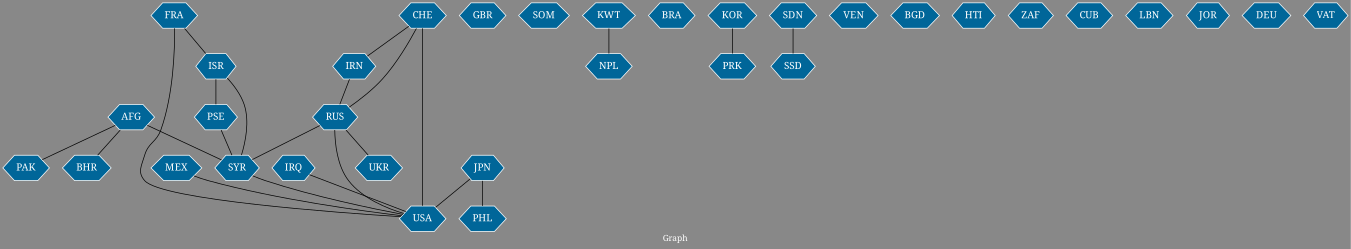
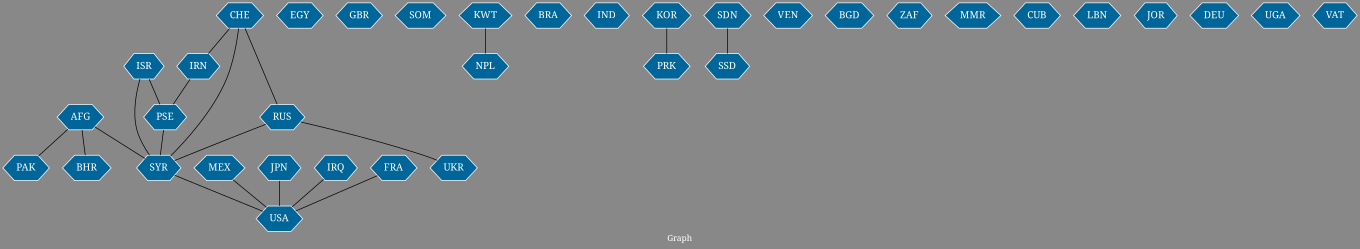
none -> (300, 16)
none -> (607, 16)
none -> (973, 16)
(974, 16) -> none
none -> (1276, 16)
(195, 41) -> none
(345, 92) -> (182, 92)
(423, 117) -> (217, 98)
(353, 185) -> none
(483, 219) -> none
